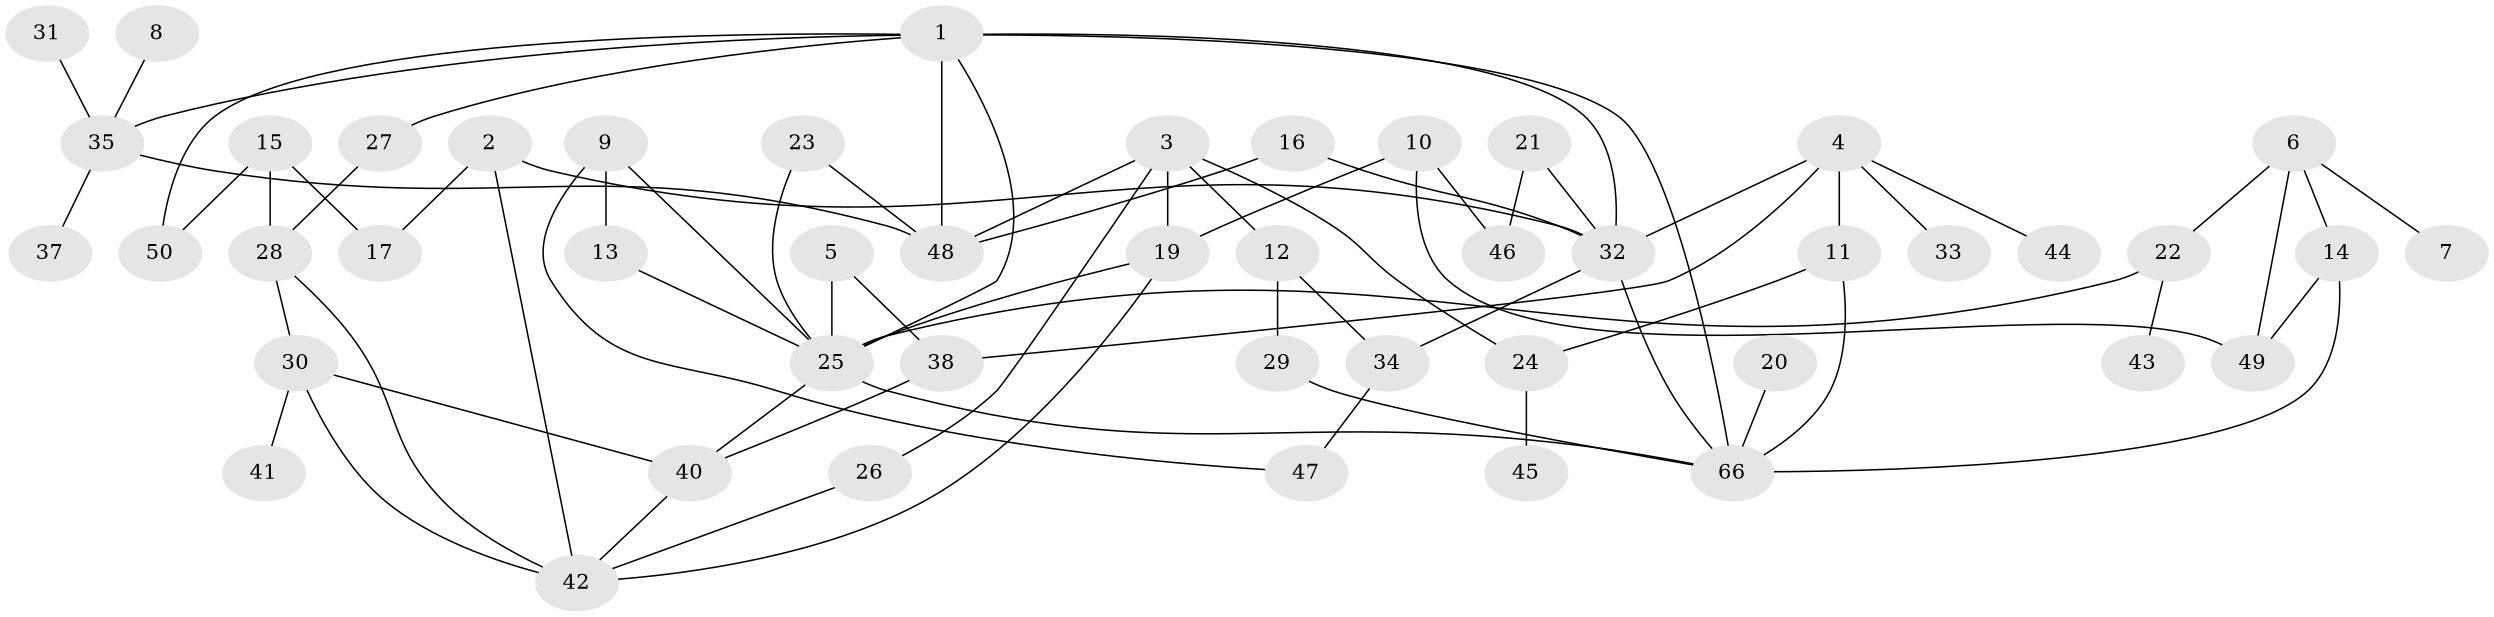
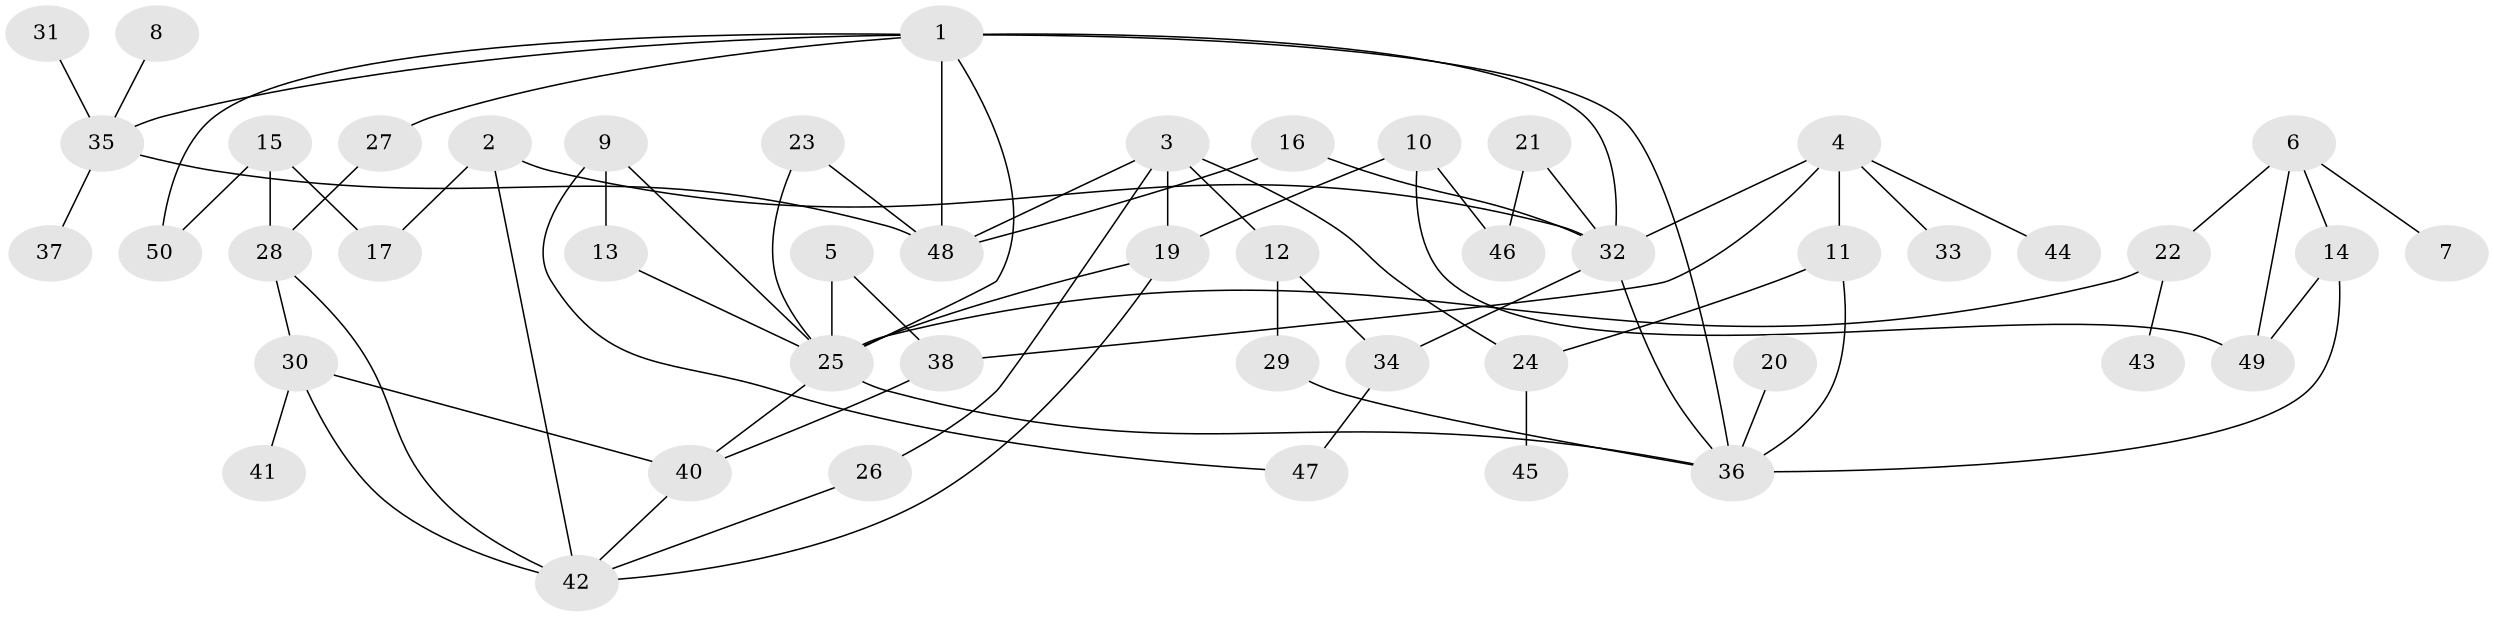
(1732, 473) -> (1732, 473)
